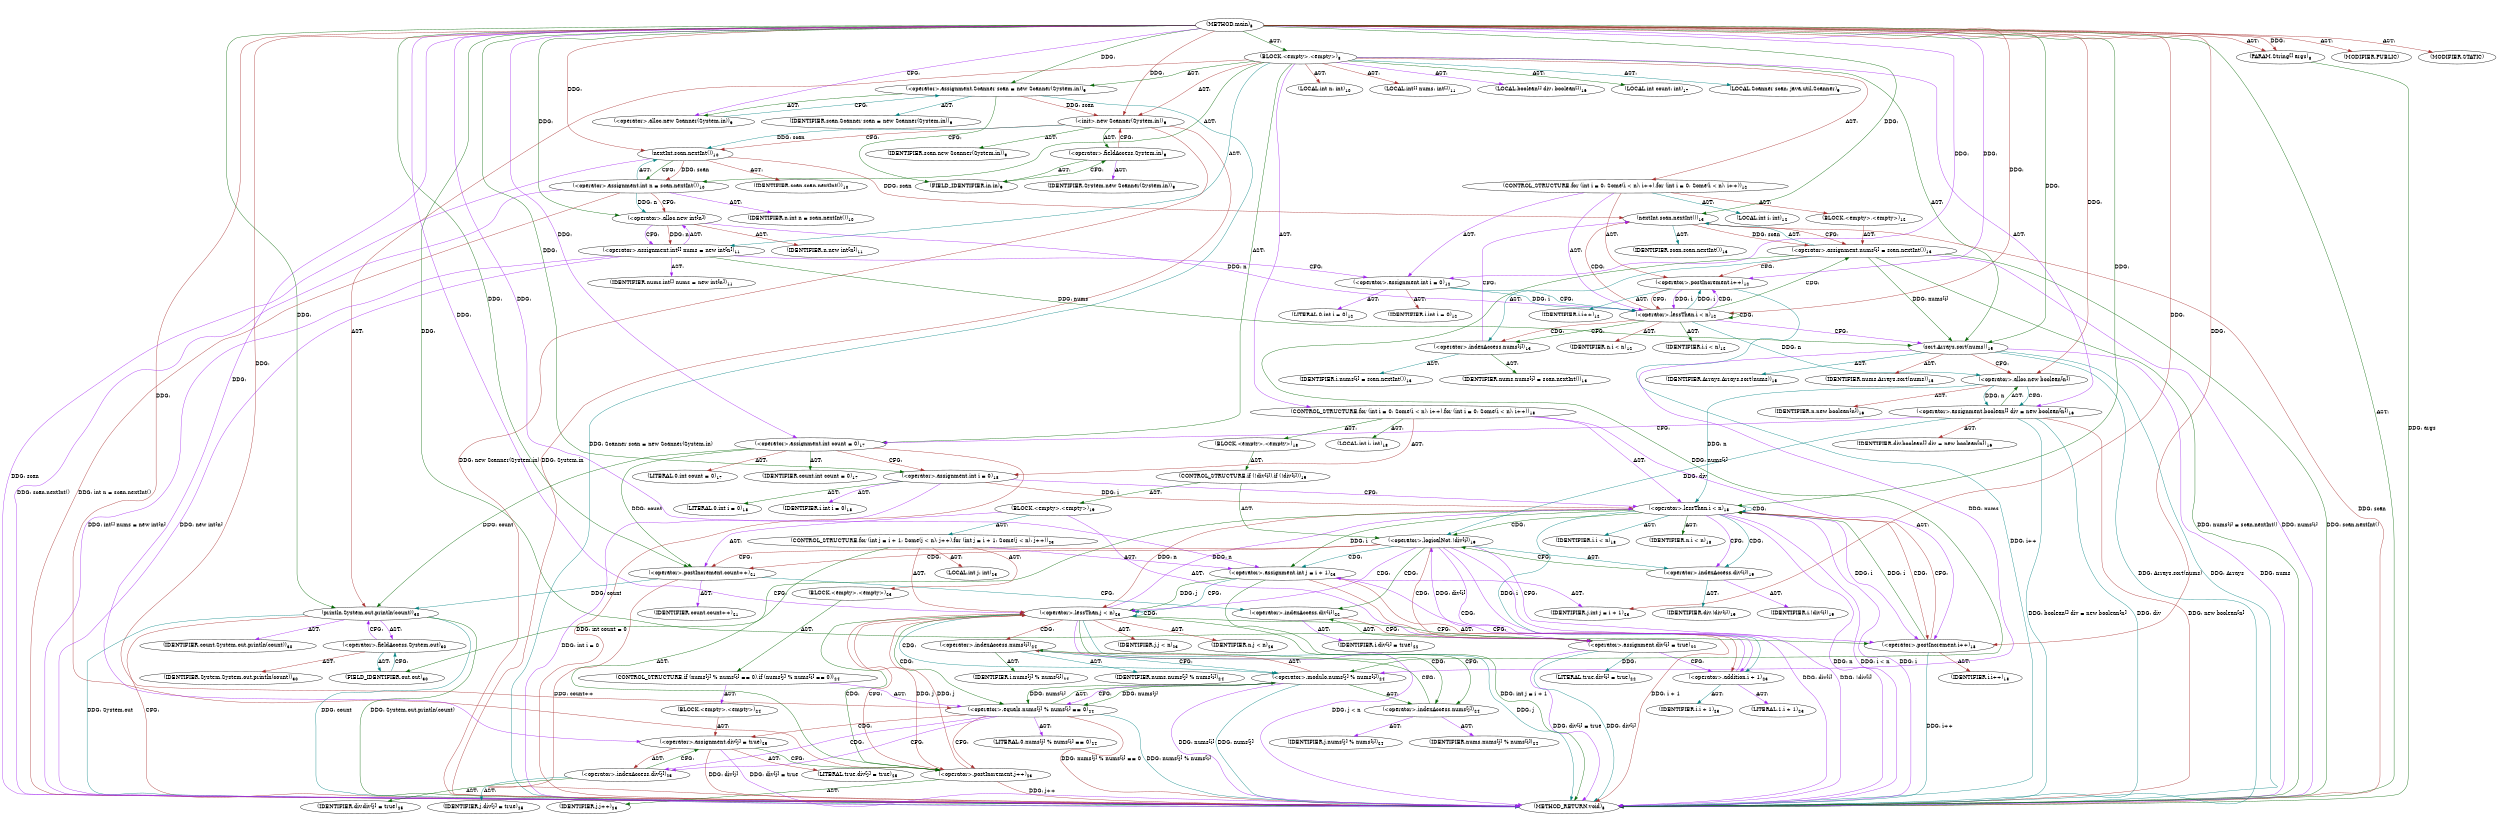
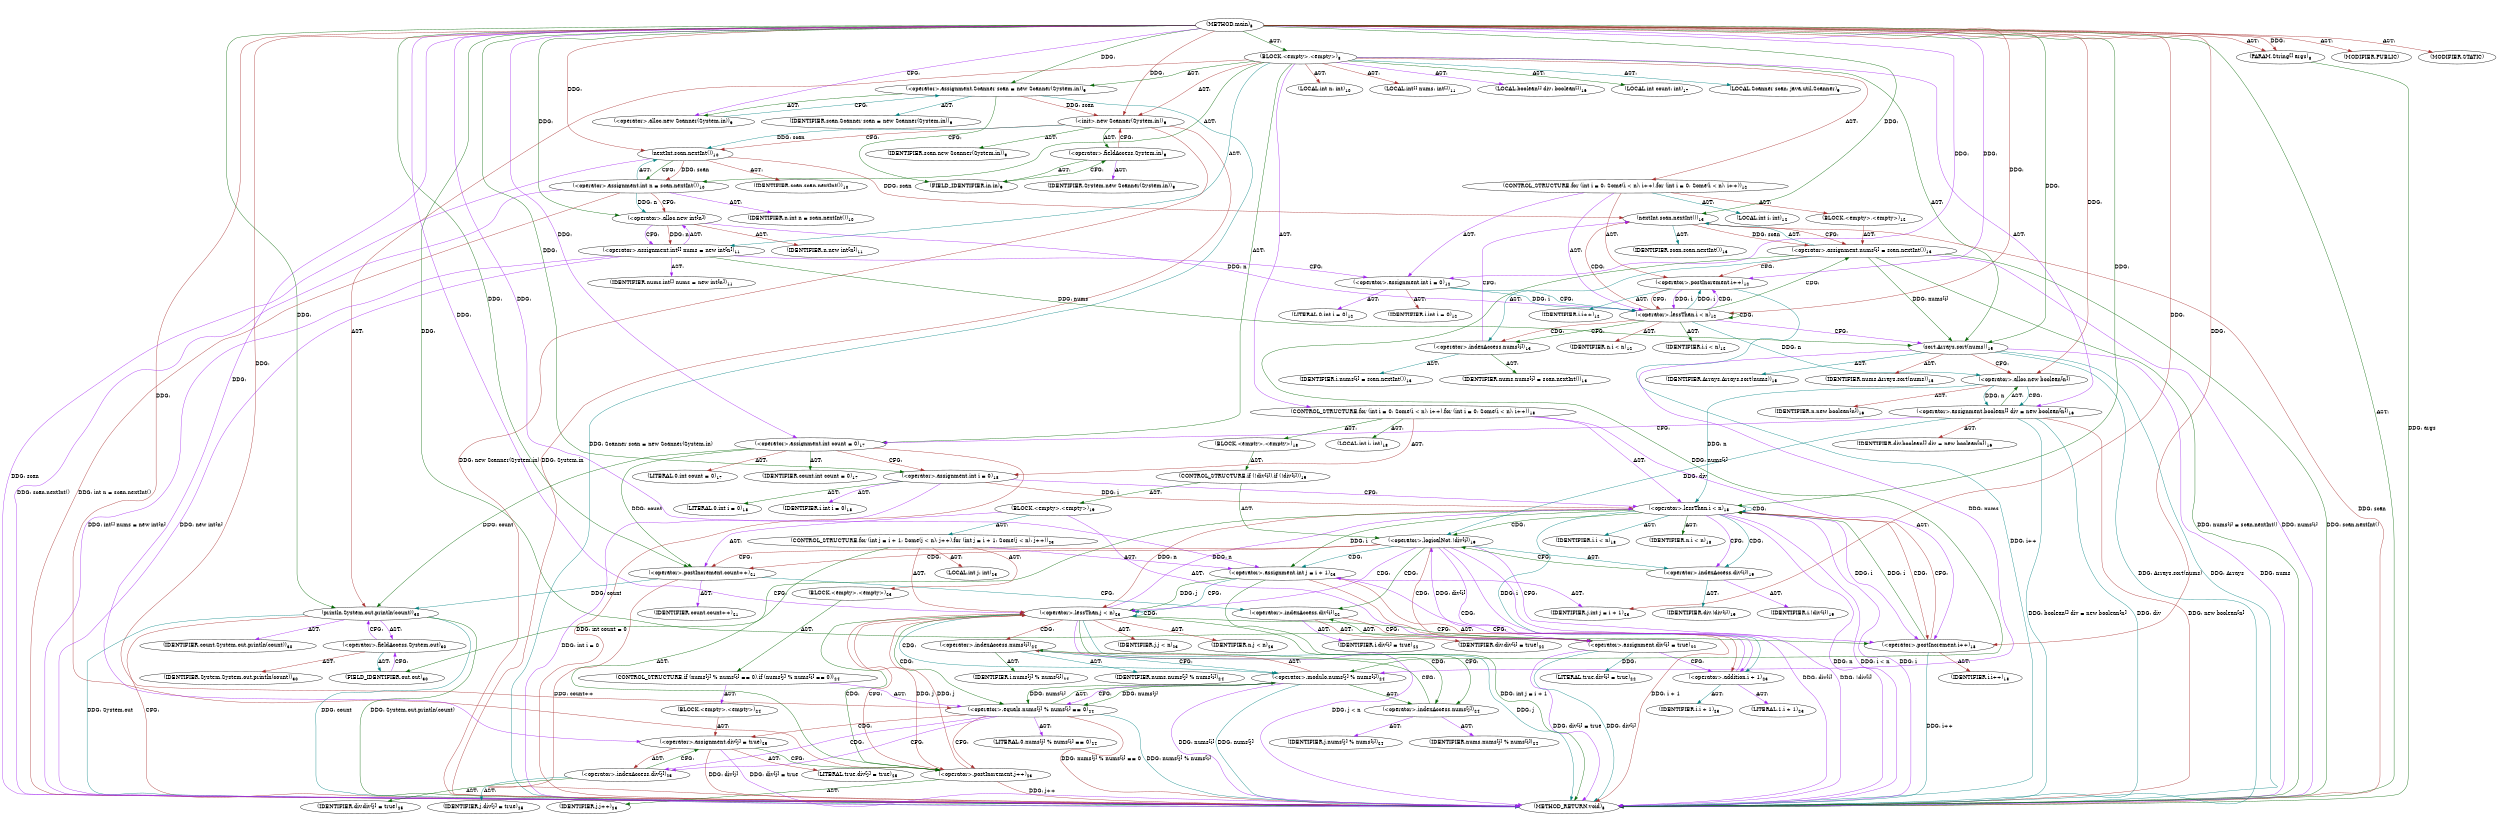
none -> (1502, 646)
(394, 664) -> (394, 664)
